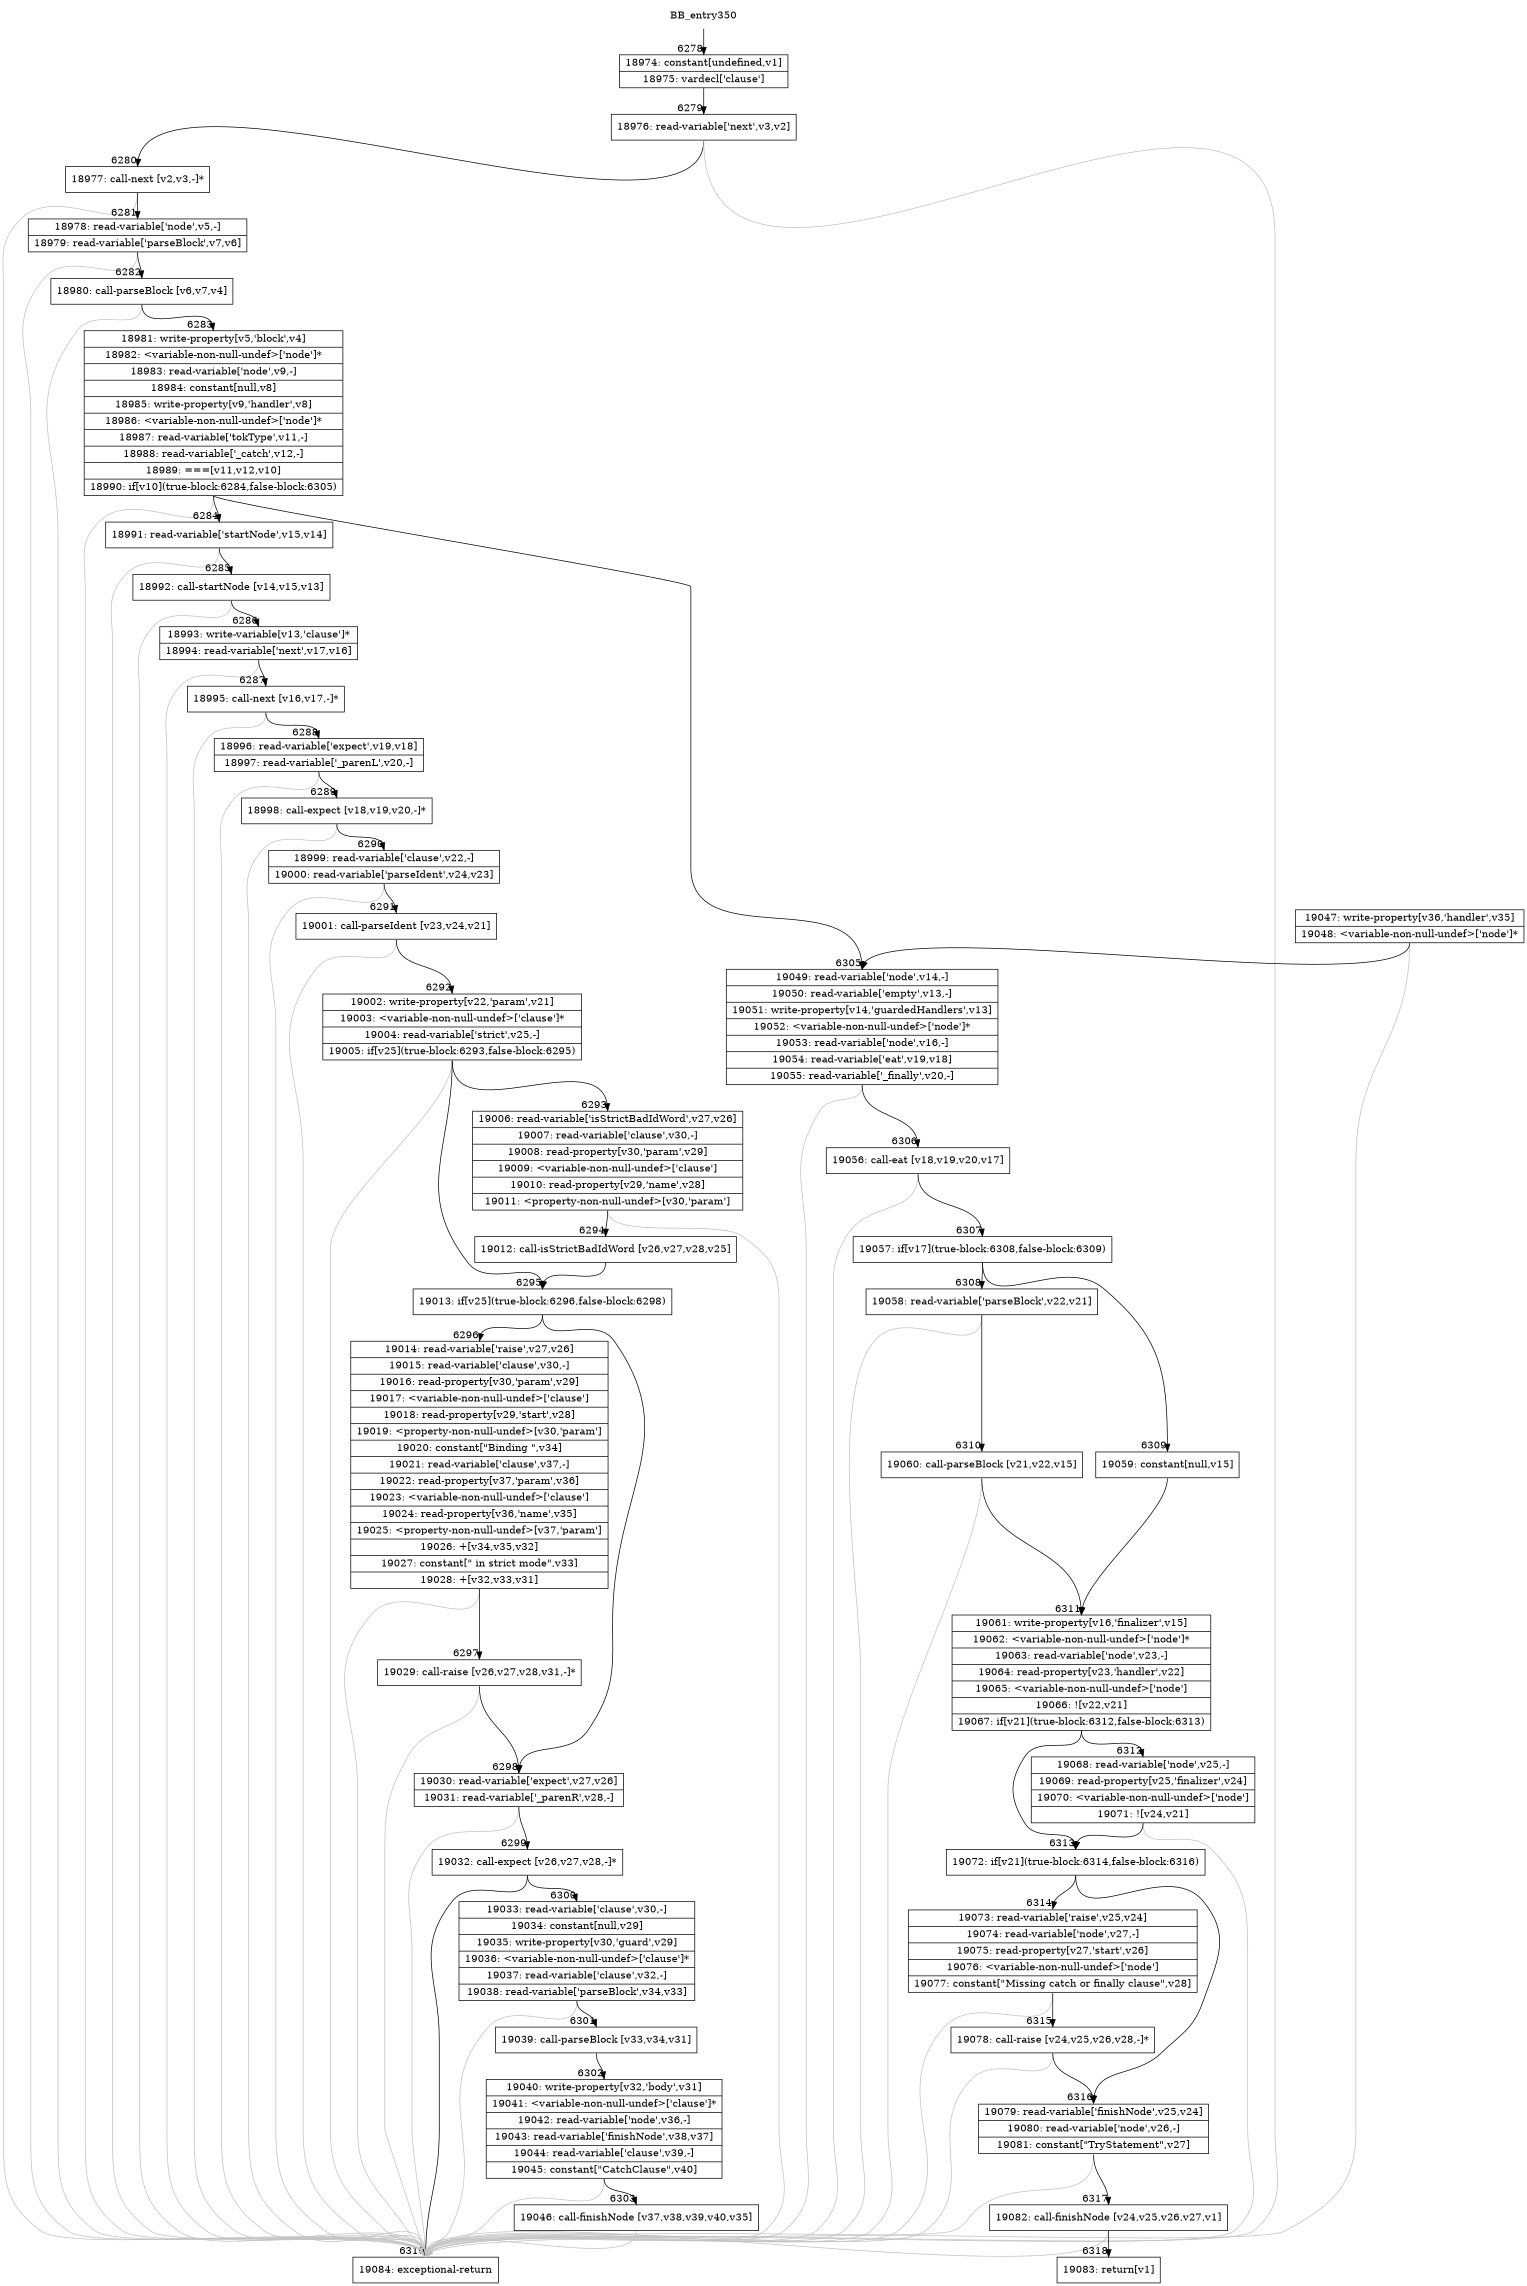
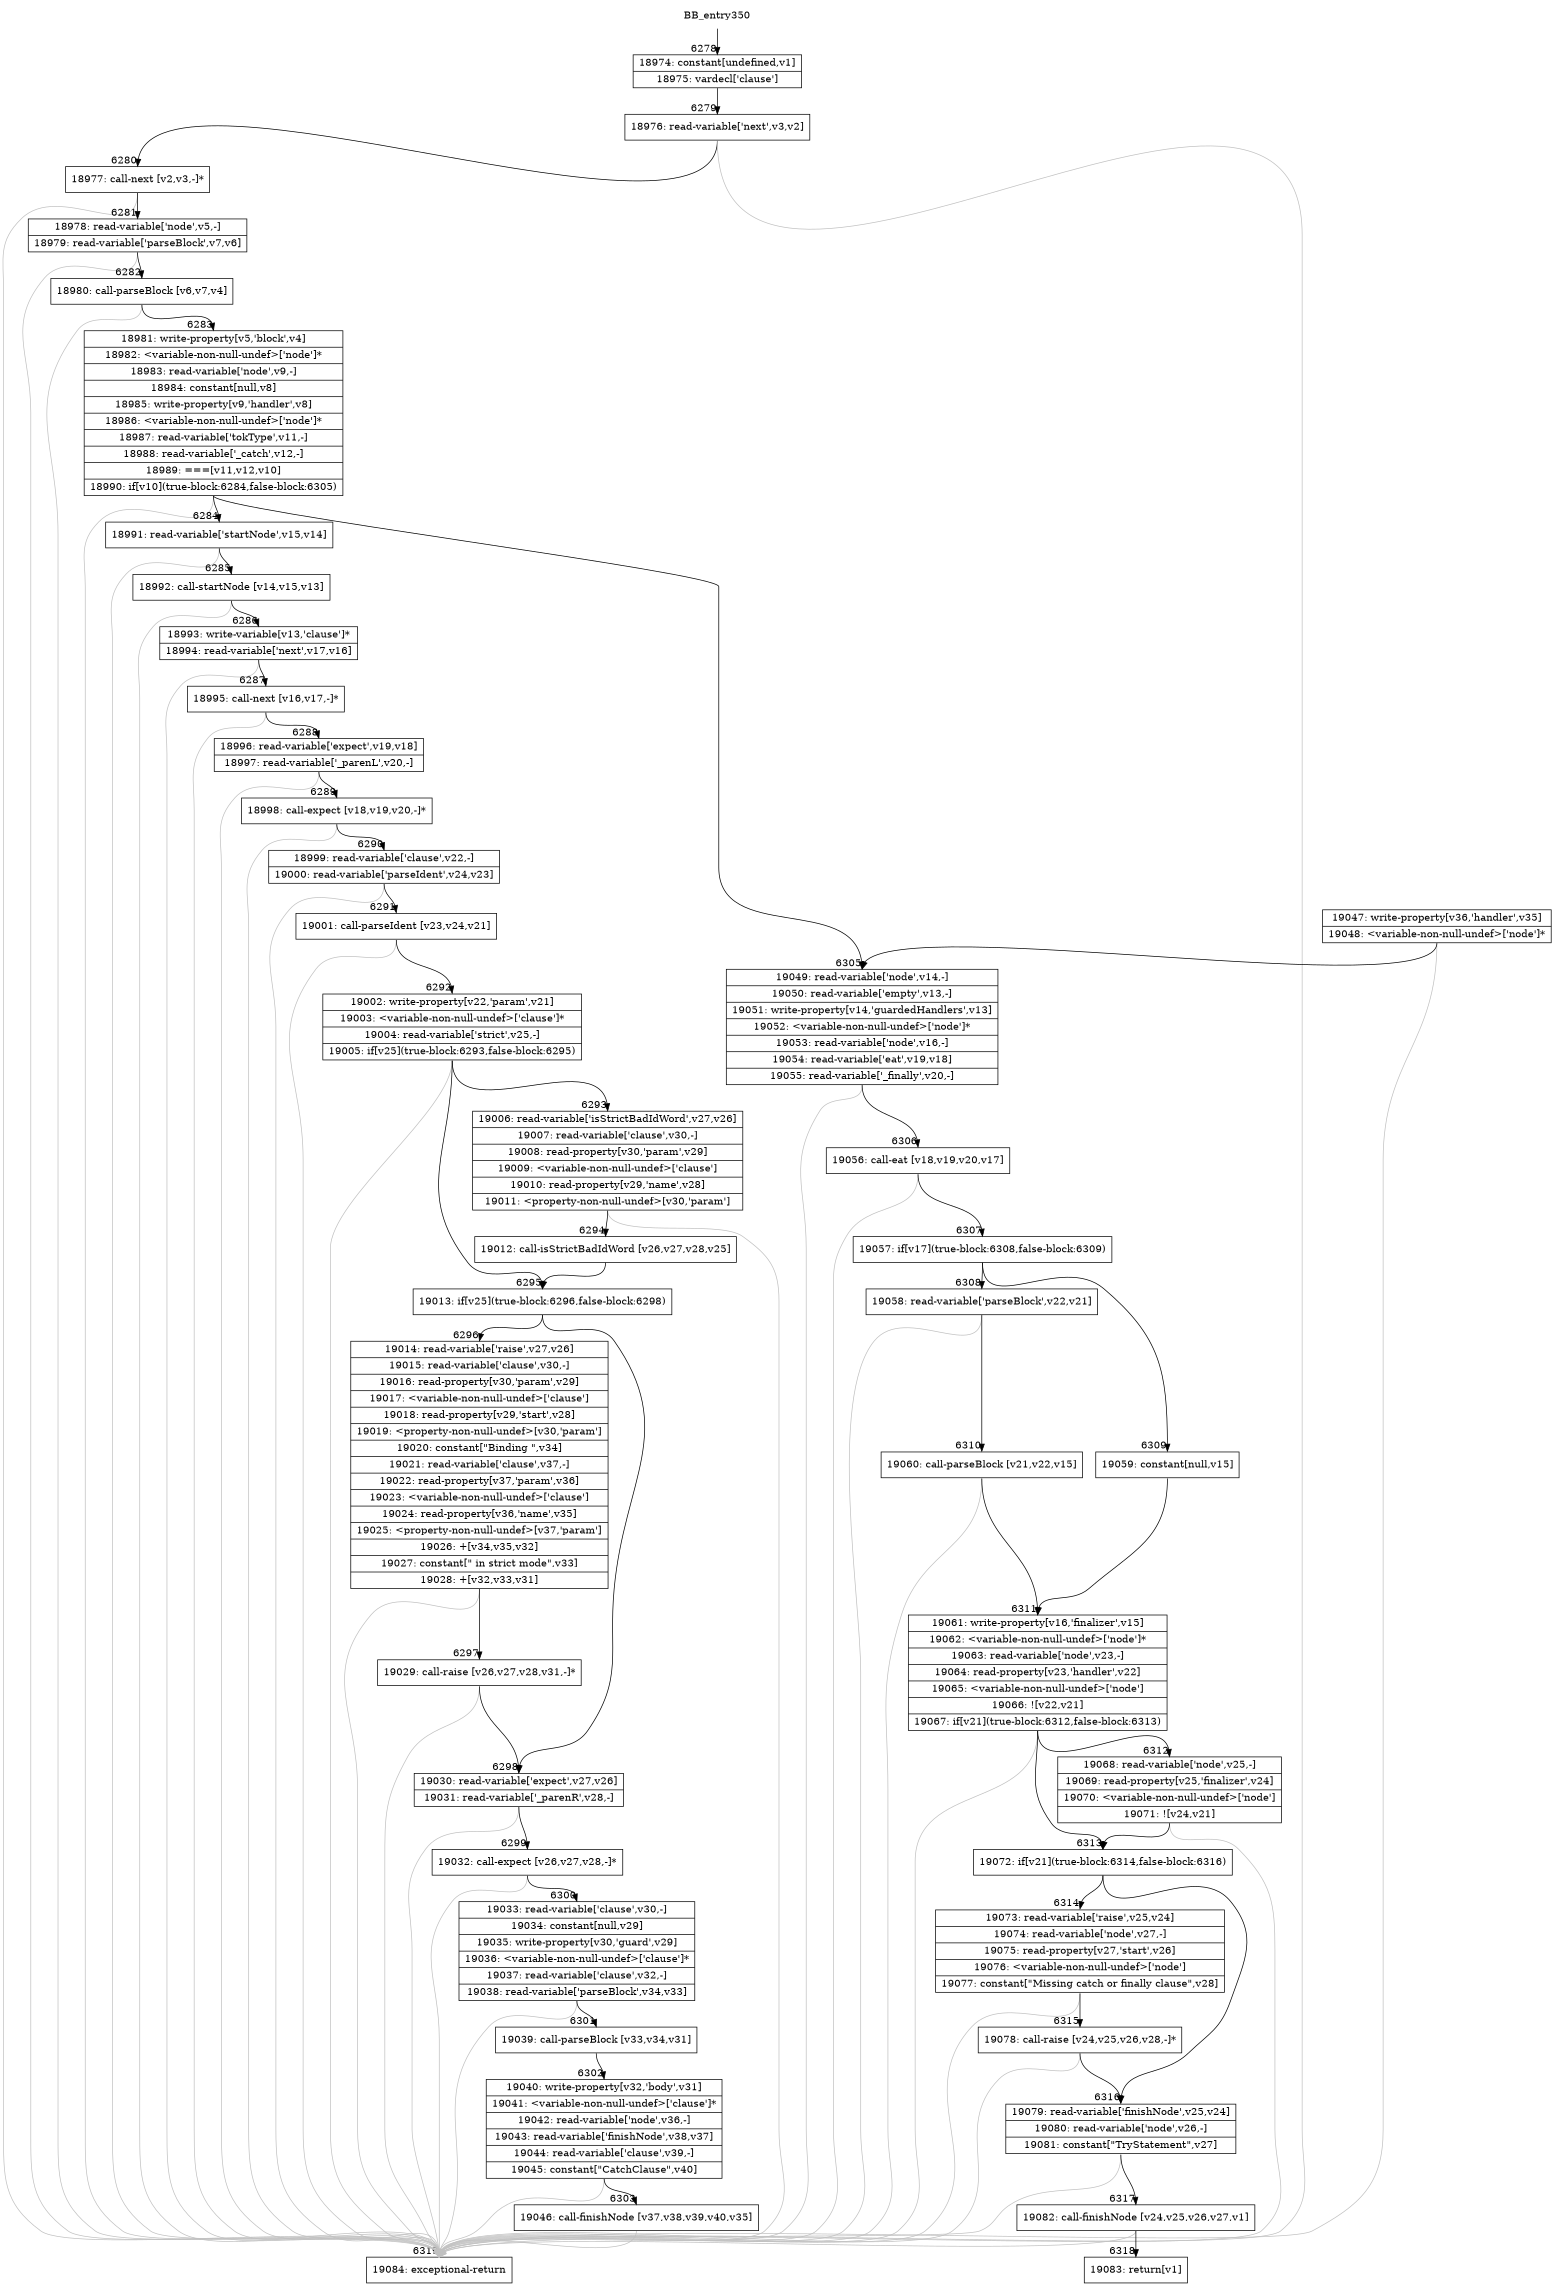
(439, 2029) -> (439, 2029)
none -> (919, 2183)
